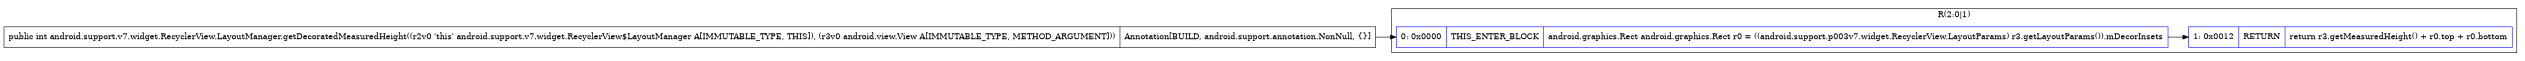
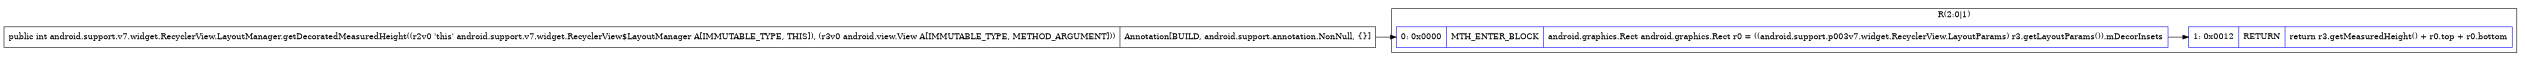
(1495, 37) -> (1495, 37)
